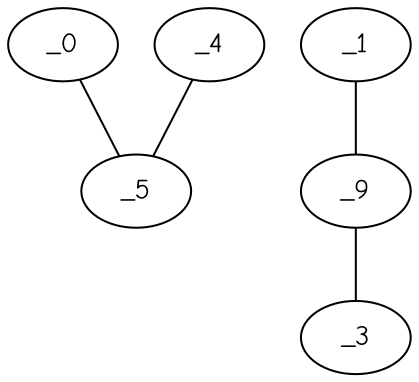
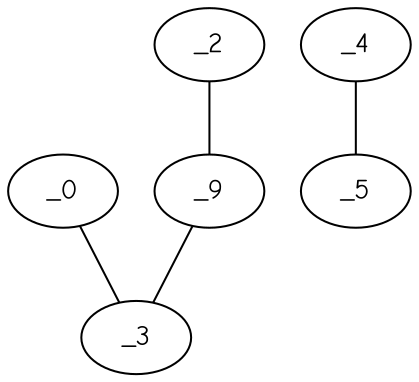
(356, 45) -> (209, 45)
(100, 118) -> (100, 264)
